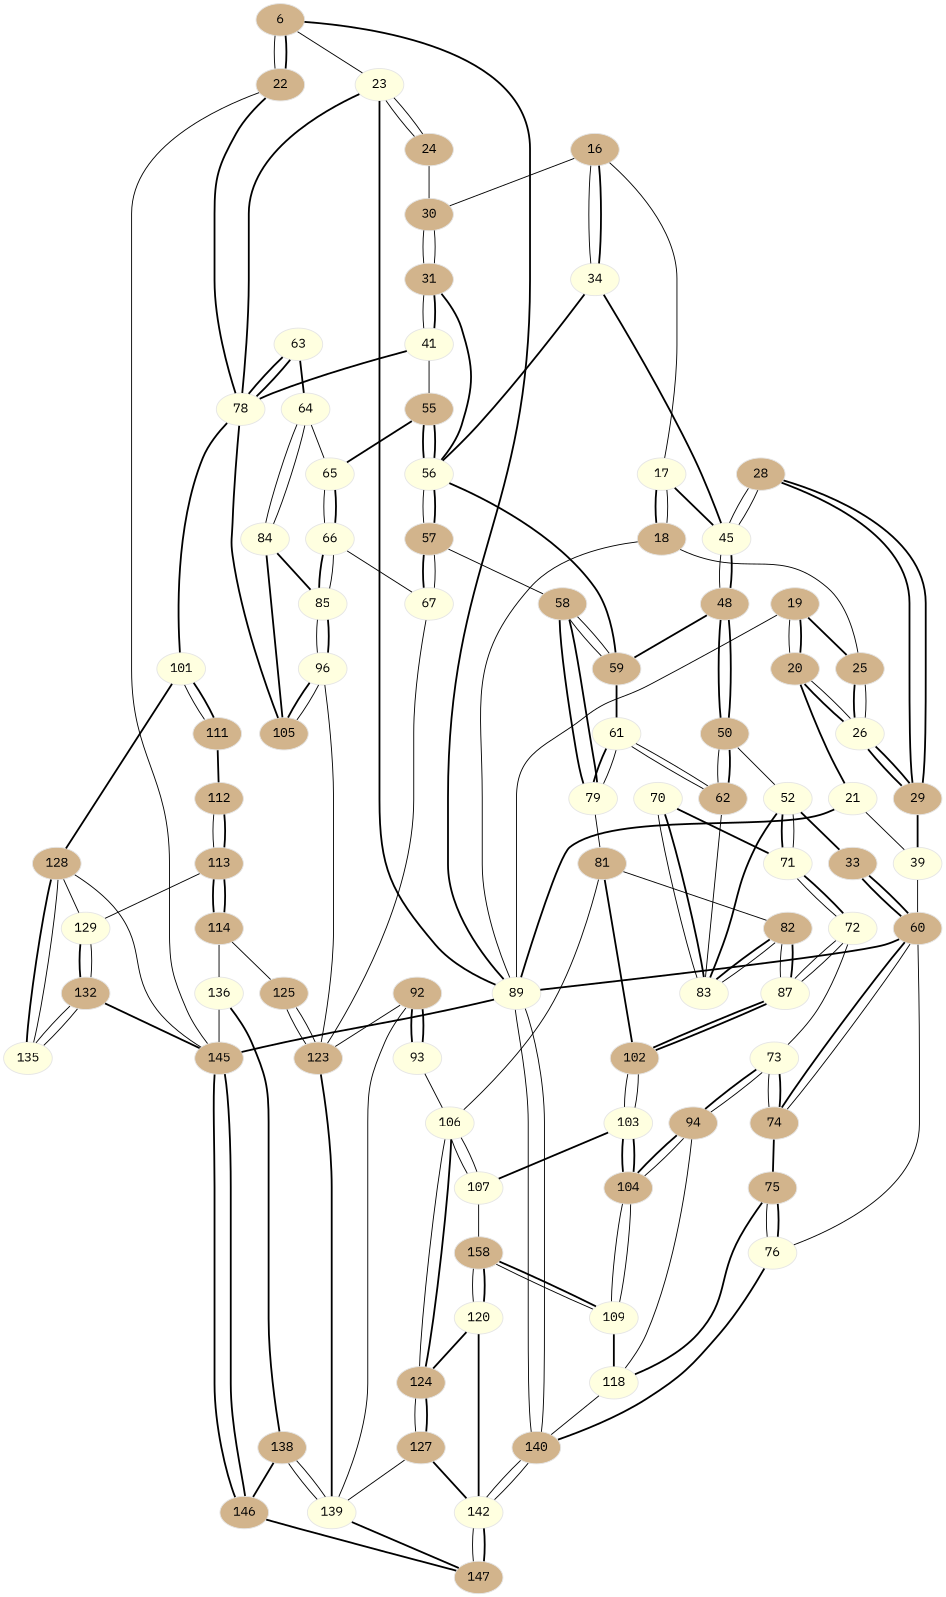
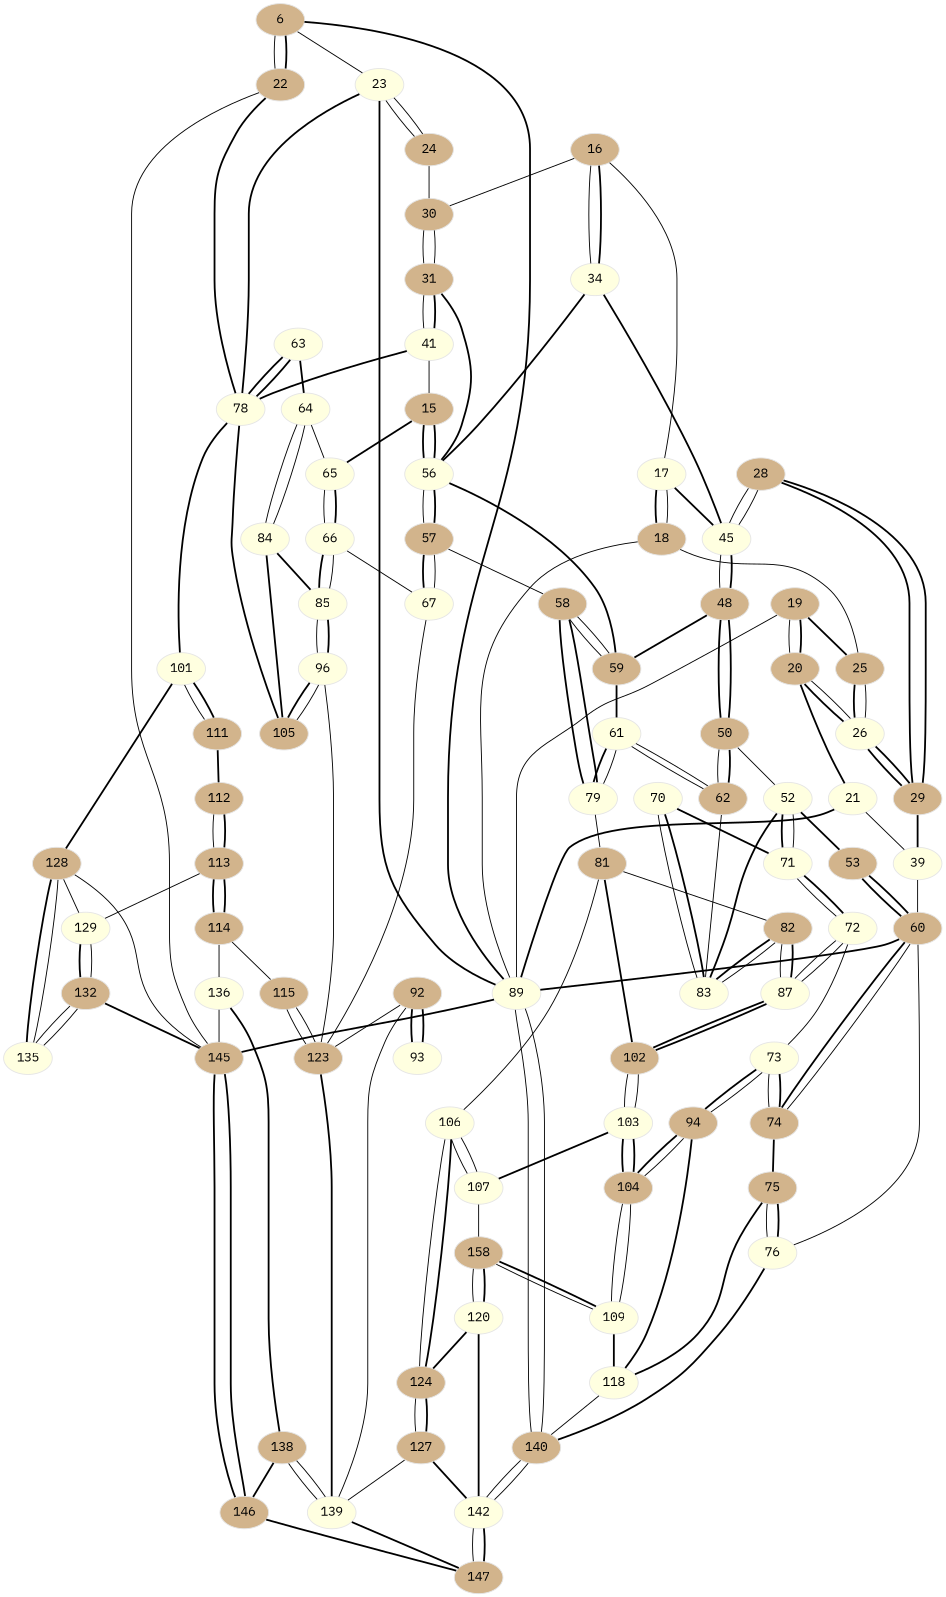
(429, 409) -> (429, 409)
(853, 864) -> (853, 864)
(284, 993) -> (284, 993)
(434, 1091) -> none
(671, 1258) -> (671, 1258)
